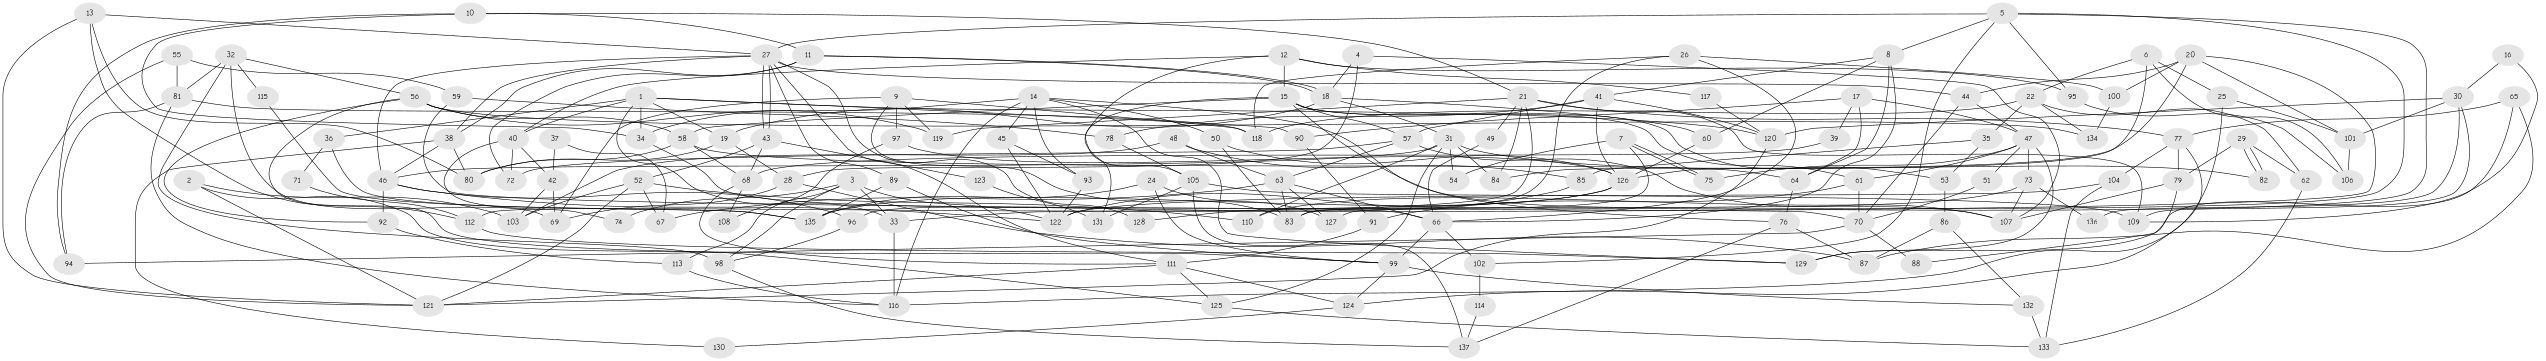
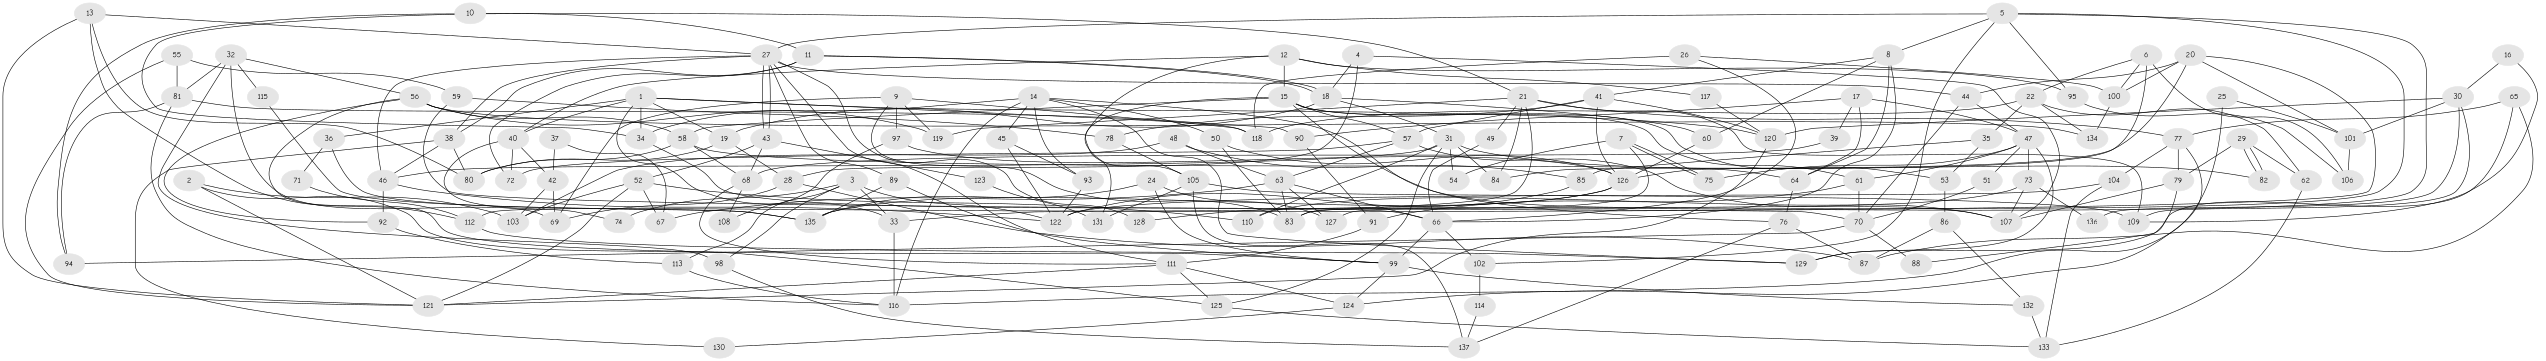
(2184, 76) -> (2129, 78)
(852, 222) -> none
